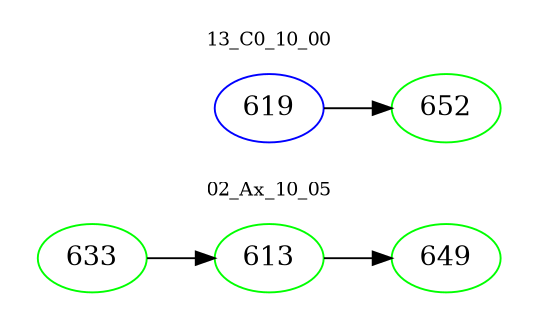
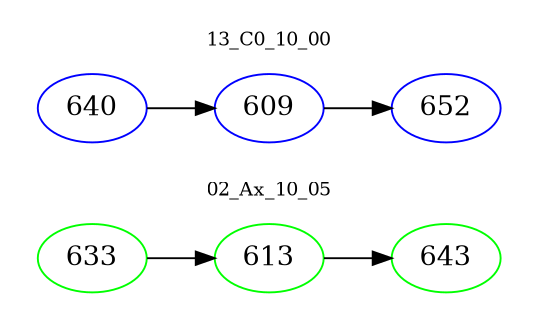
none -> (92, 108)
(269, 108) -> (269, 108)
(446, 108) -> (446, 108)
(446, 258) -> (446, 258)
